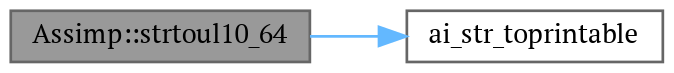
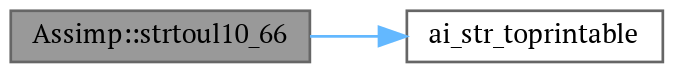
(160, 36) -> (160, 36)
